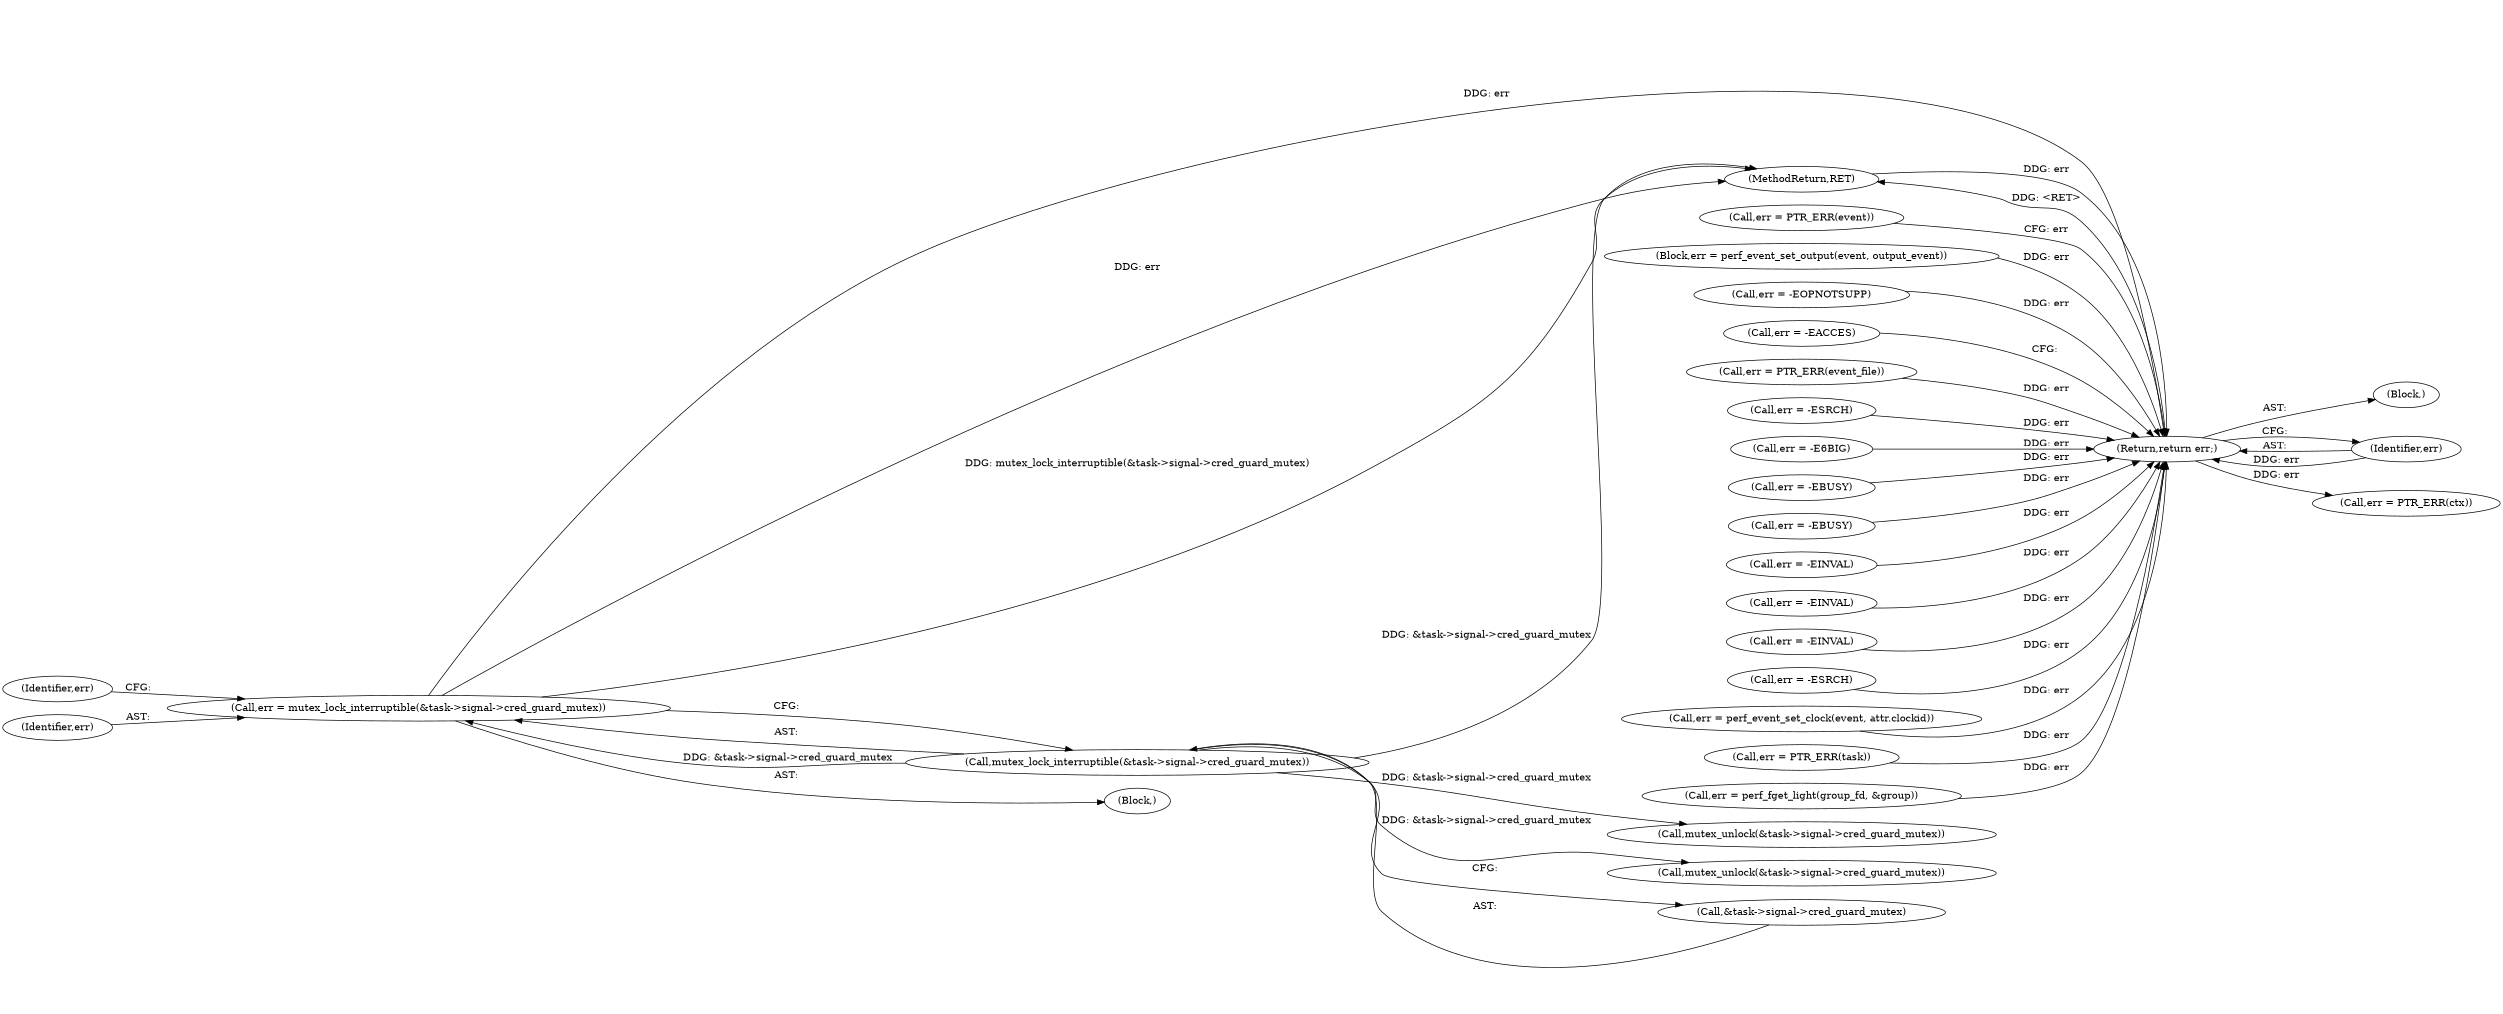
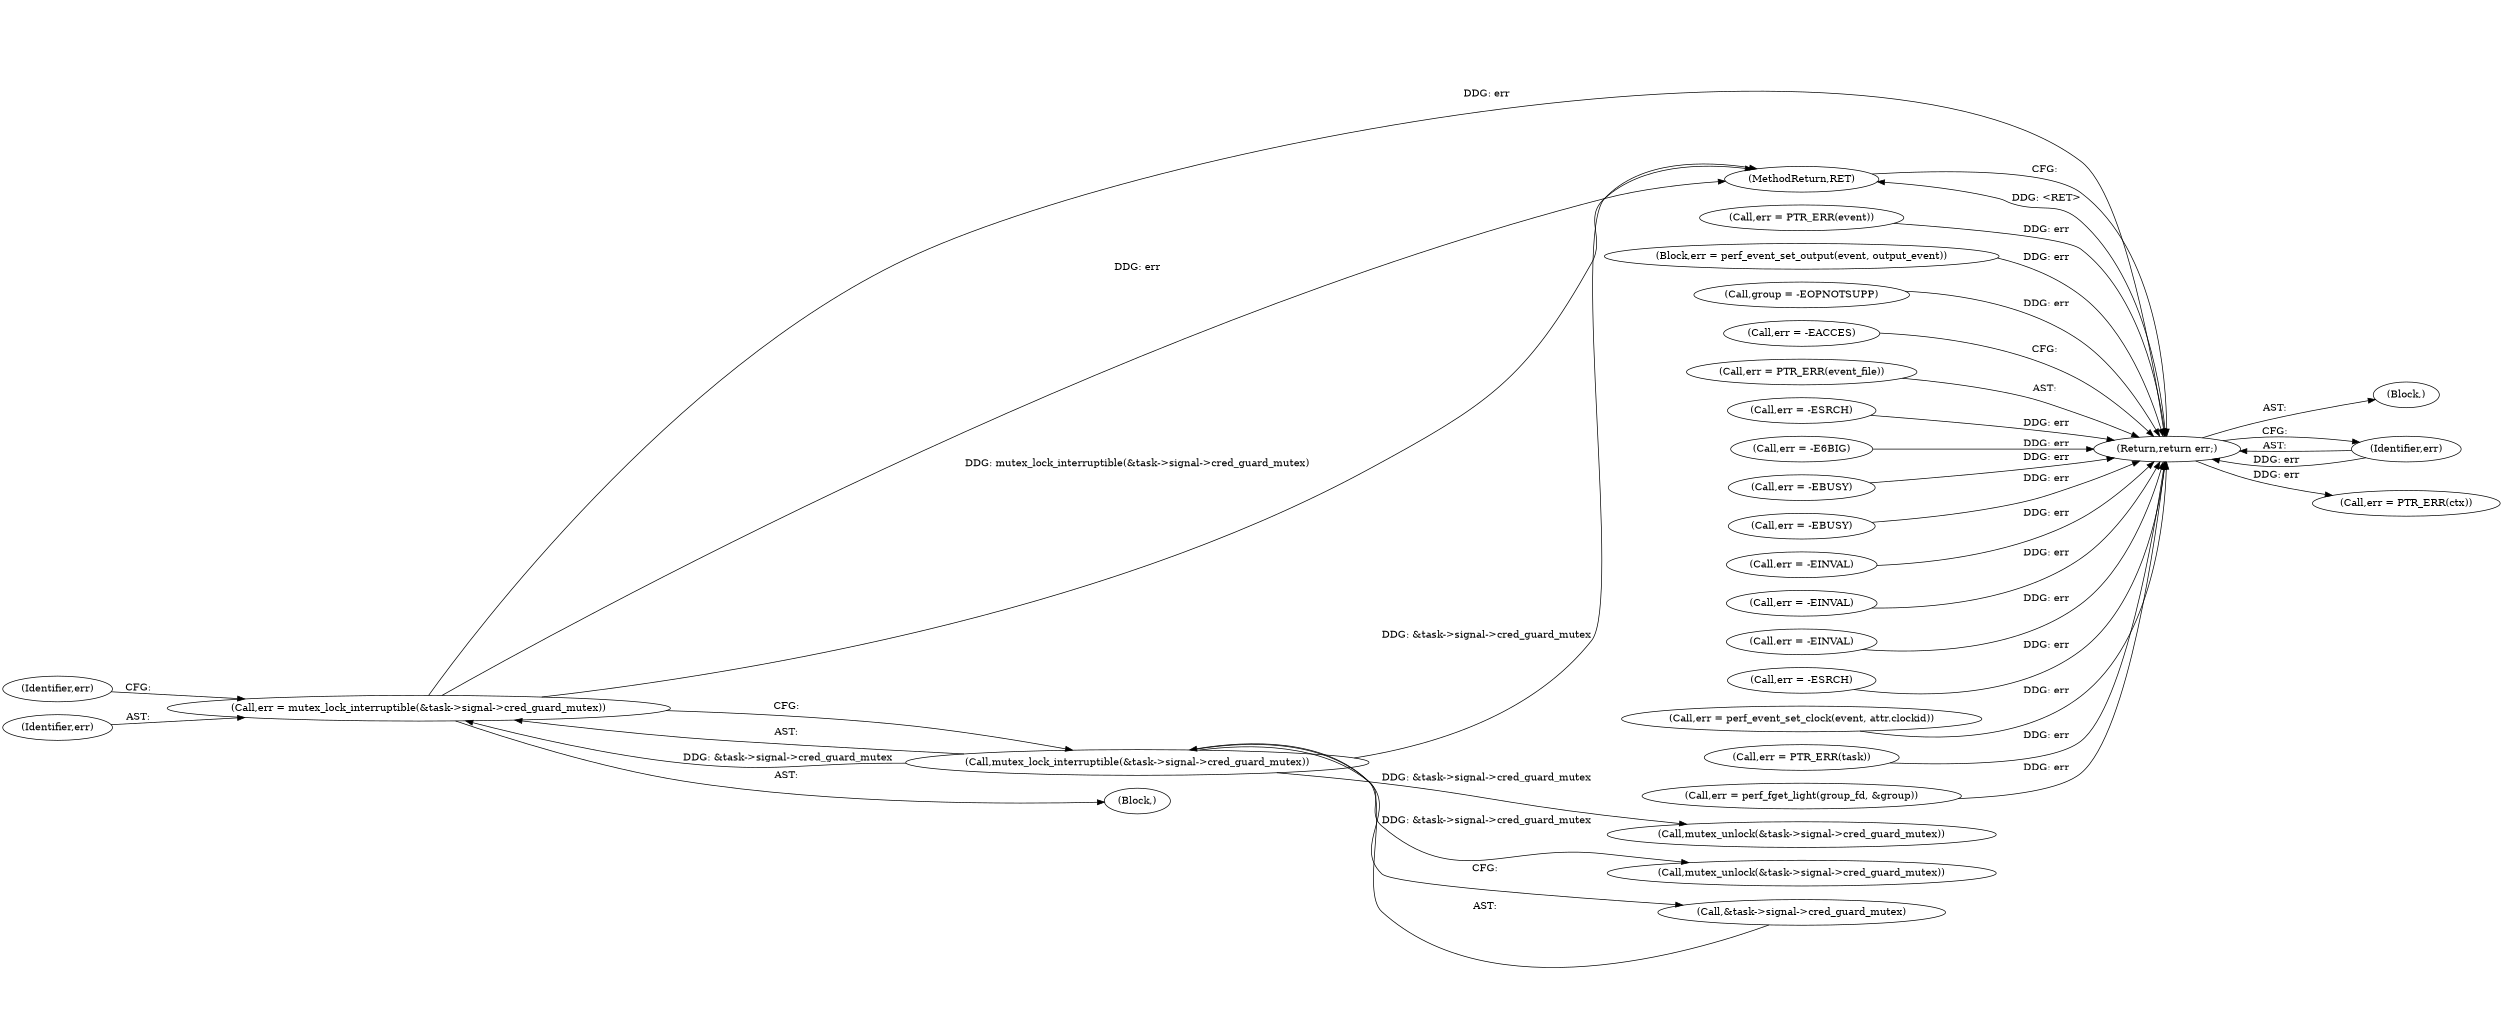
(2046, 170) -> (2046, 170)
(2046, 230) -> (2046, 230)
(1802, 295) -> (1802, 295)
(2046, 389) -> (2046, 389)
